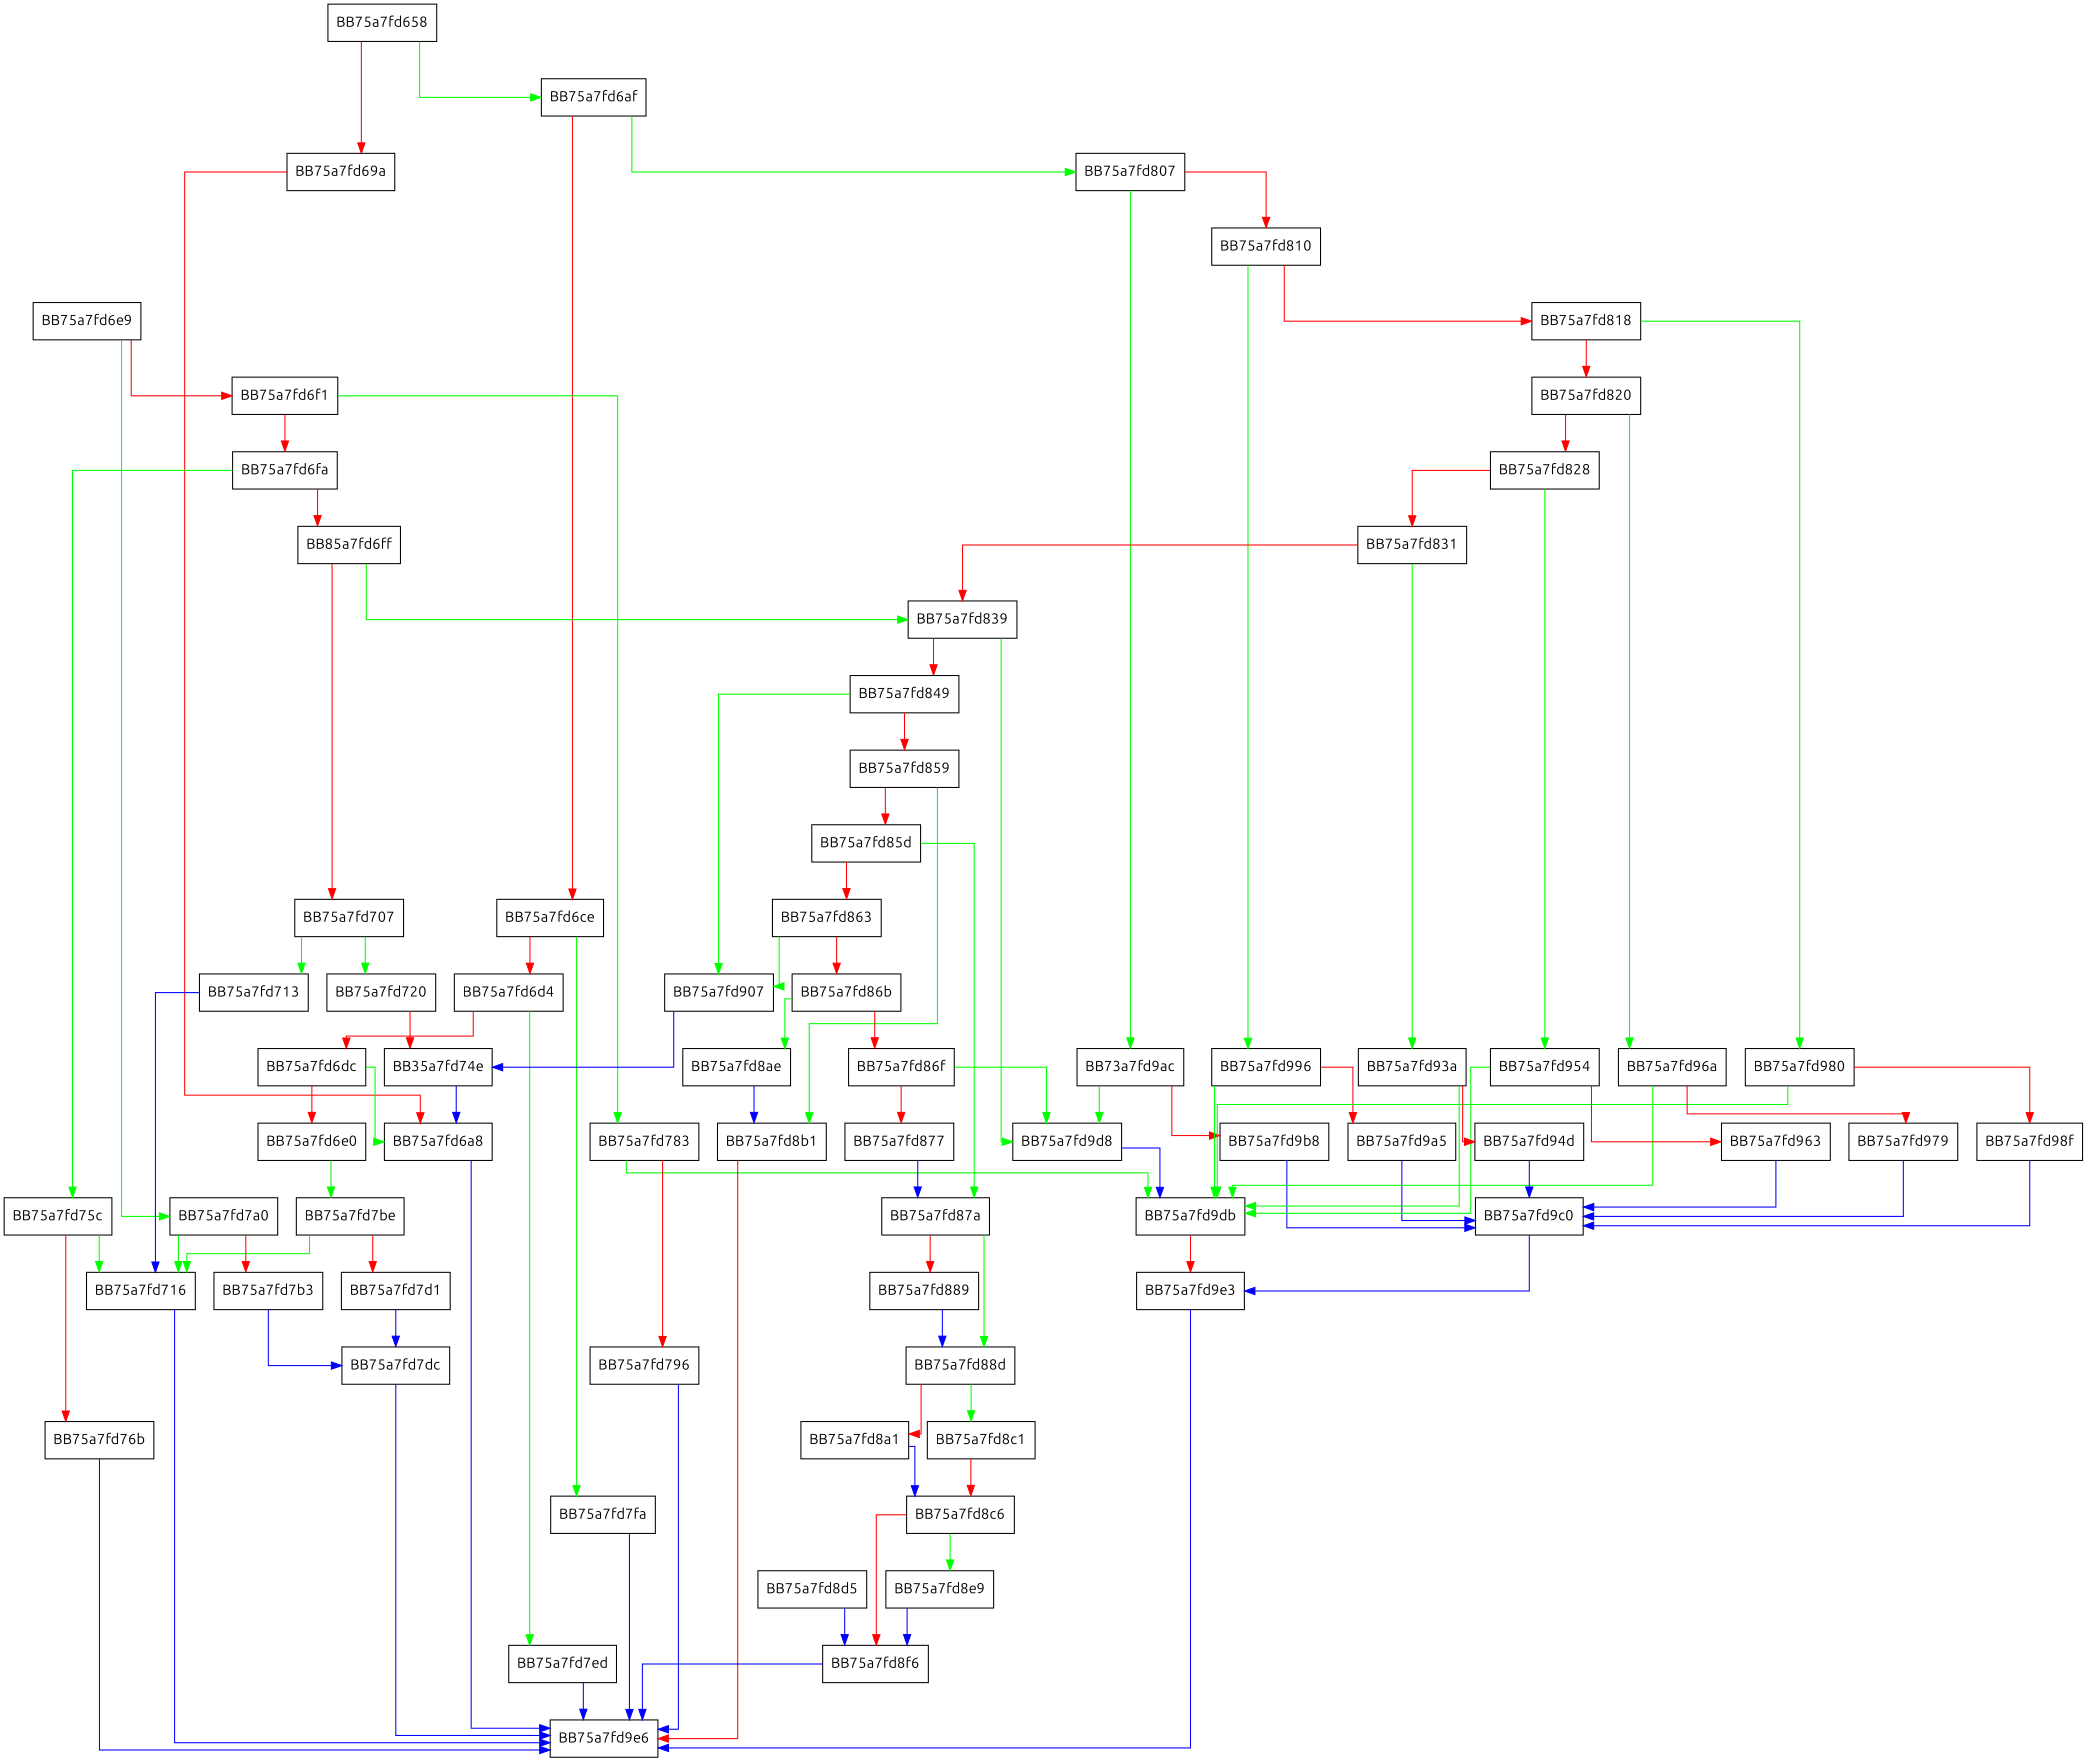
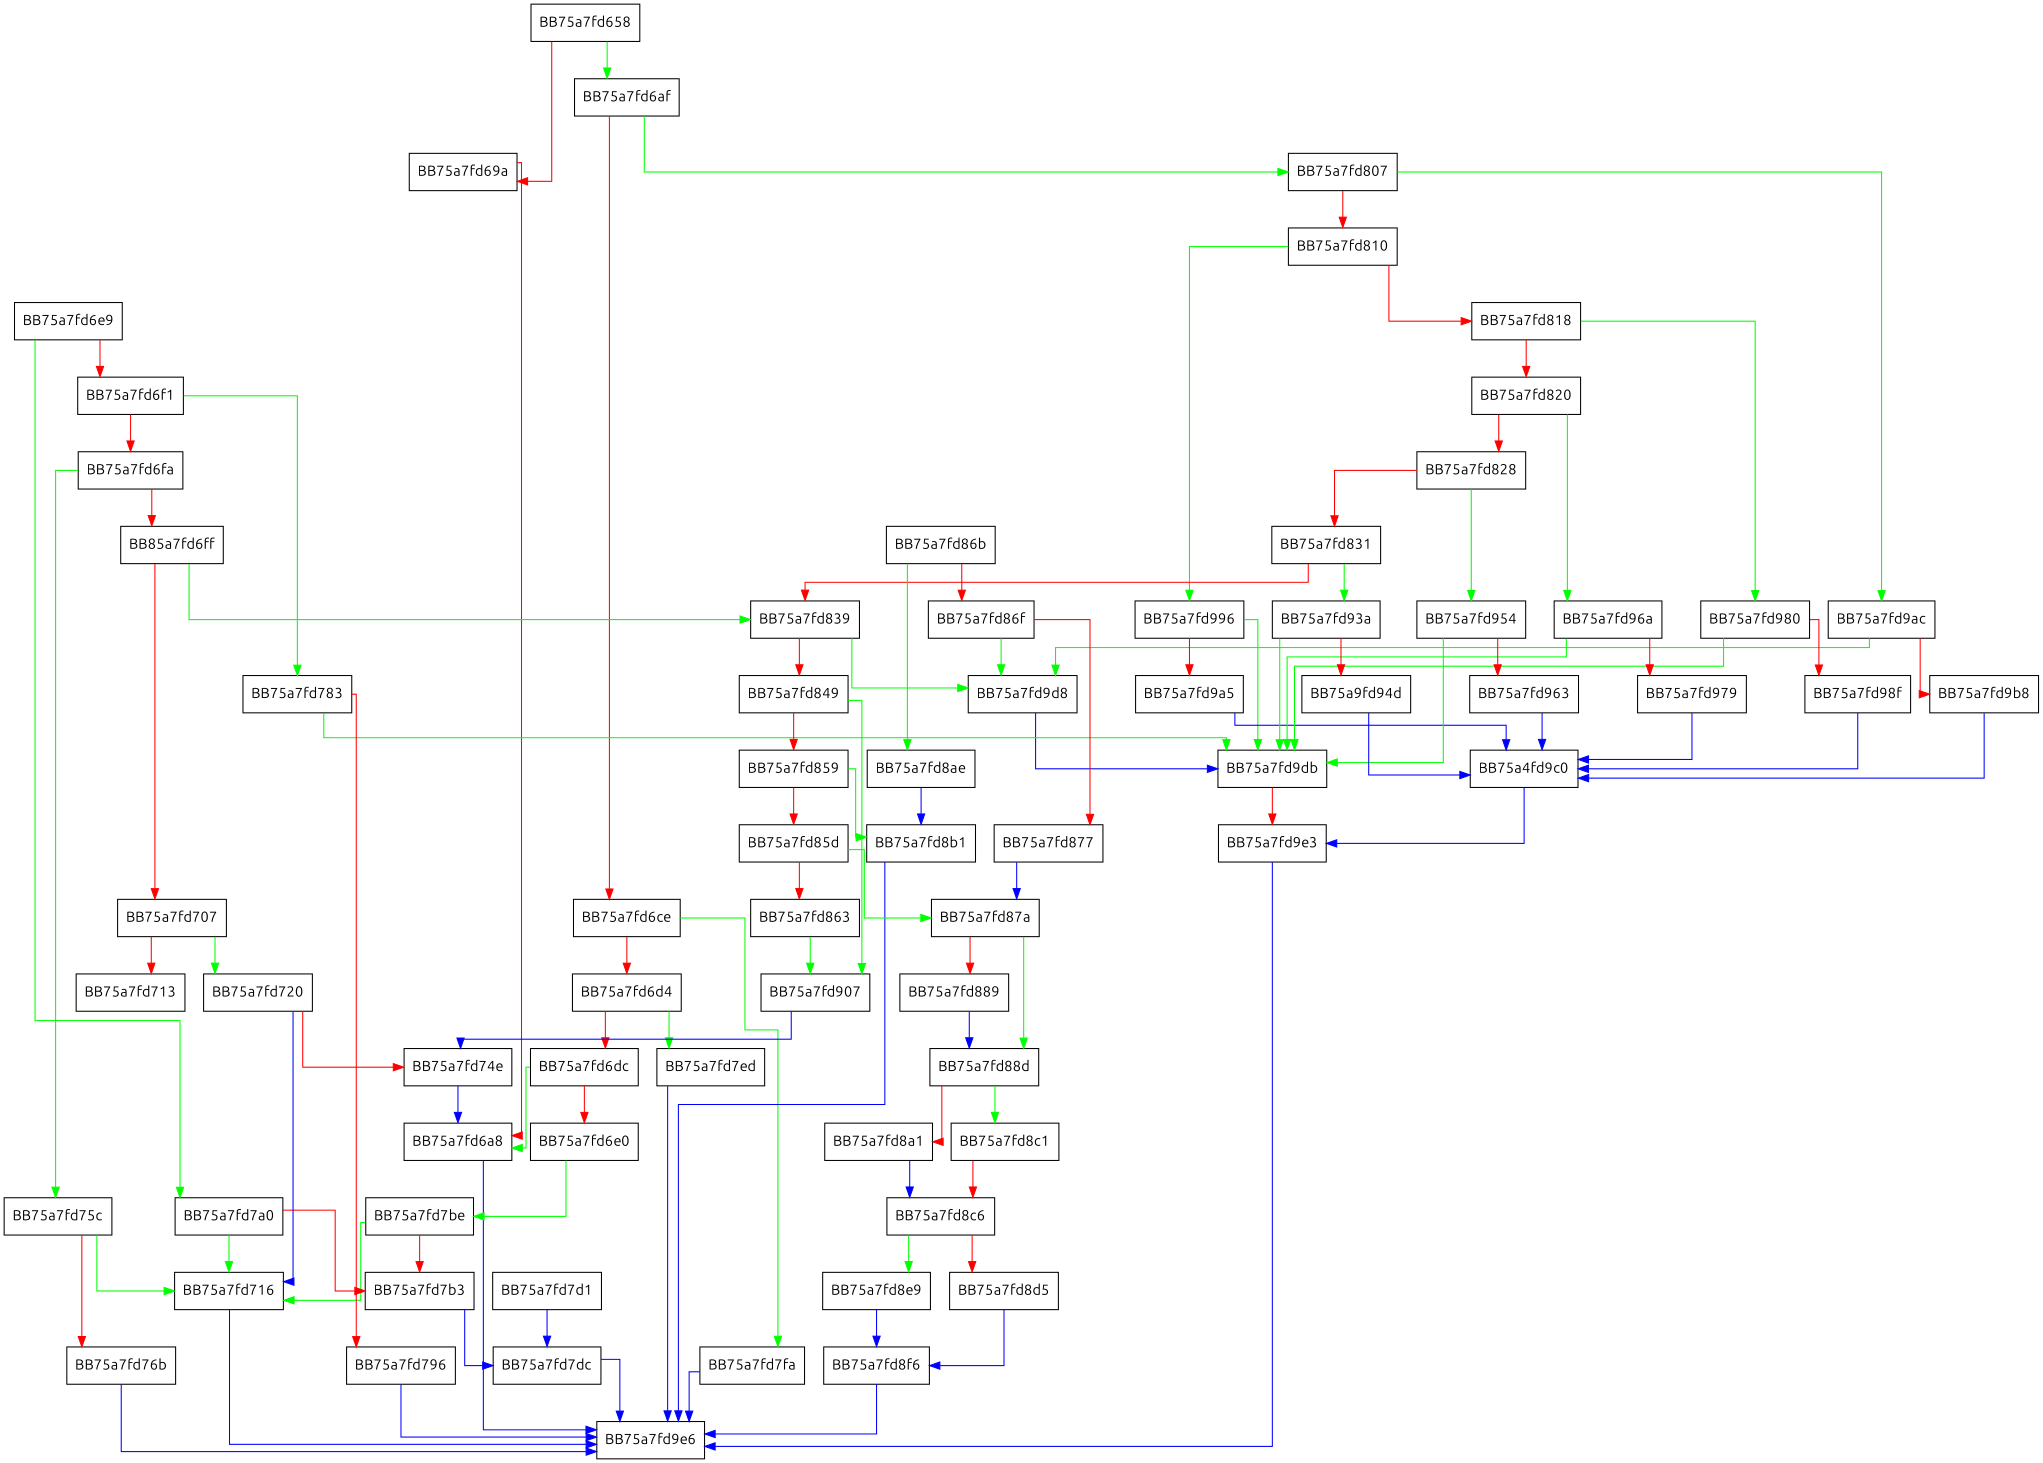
(302, 950) -> (151, 950)
(837, 950) -> none
(438, 1067) -> (458, 1067)
(1130, 1067) -> (1882, 620)
(155, 1105) -> (293, 1147)
(1529, 1142) -> (1356, 694)
(1529, 1216) -> (1524, 769)
(373, 1248) -> (420, 1248)
(738, 1484) -> (750, 1104)
(876, 1560) -> (972, 1248)
